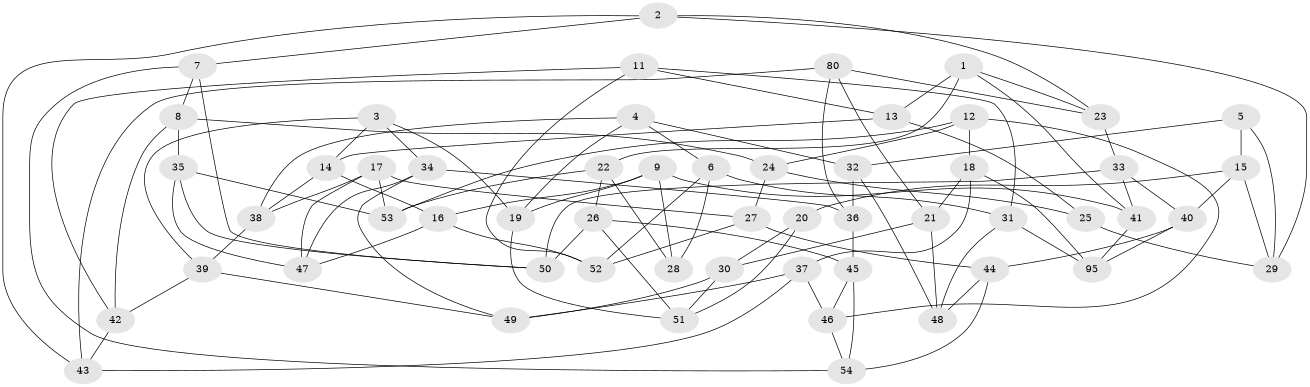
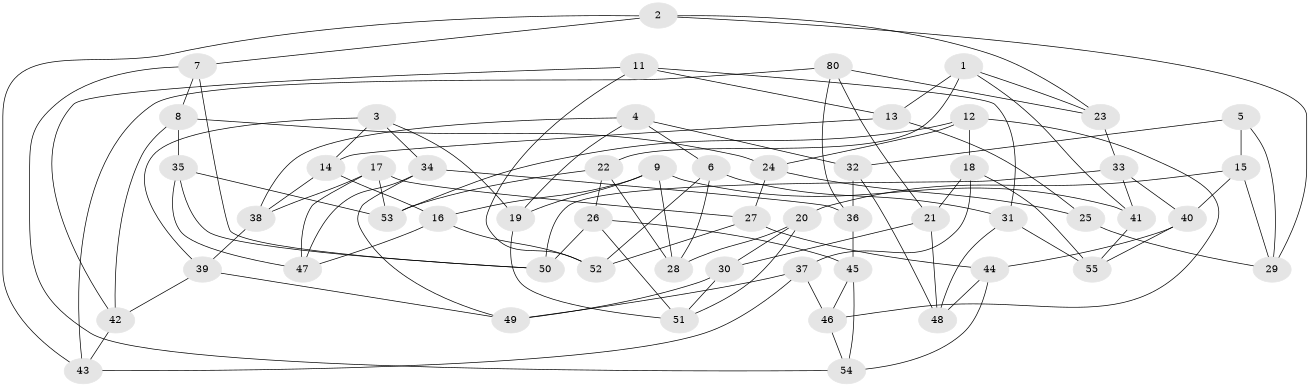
none -> (738, 244)
(1092, 270) -> (1092, 270)
